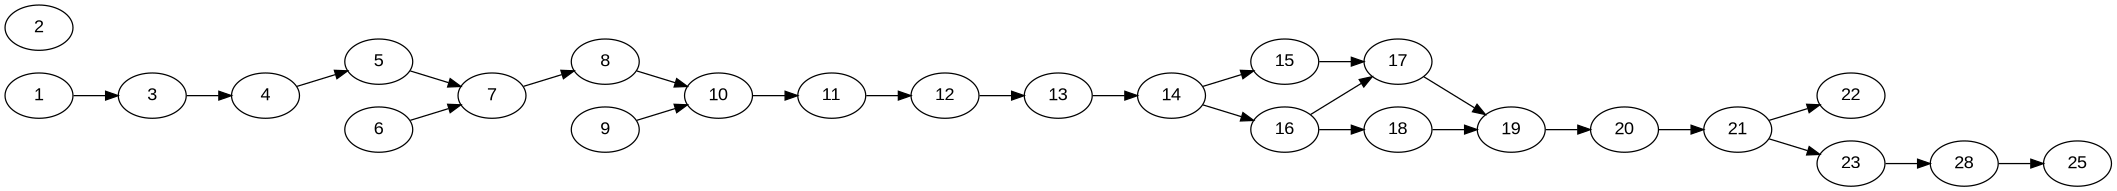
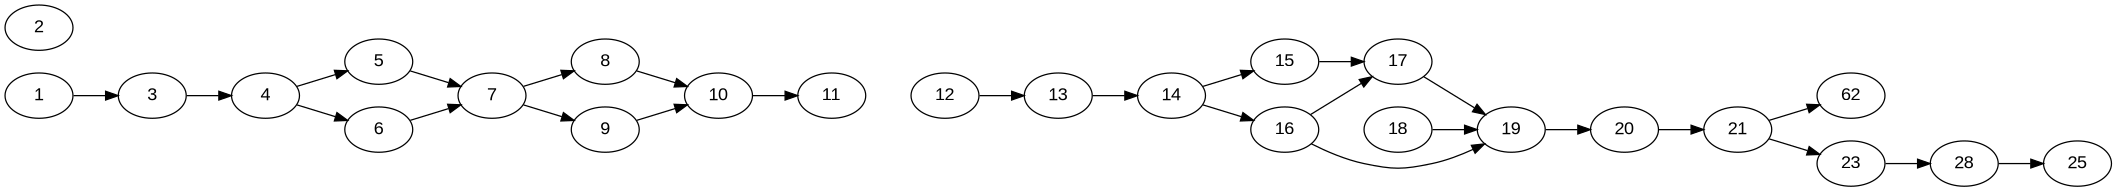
(882, 96) -> none
(1851, 96) -> (1851, 96)
none -> (316, 111)
none -> (543, 111)
(1335, 130) -> (1392, 168)
